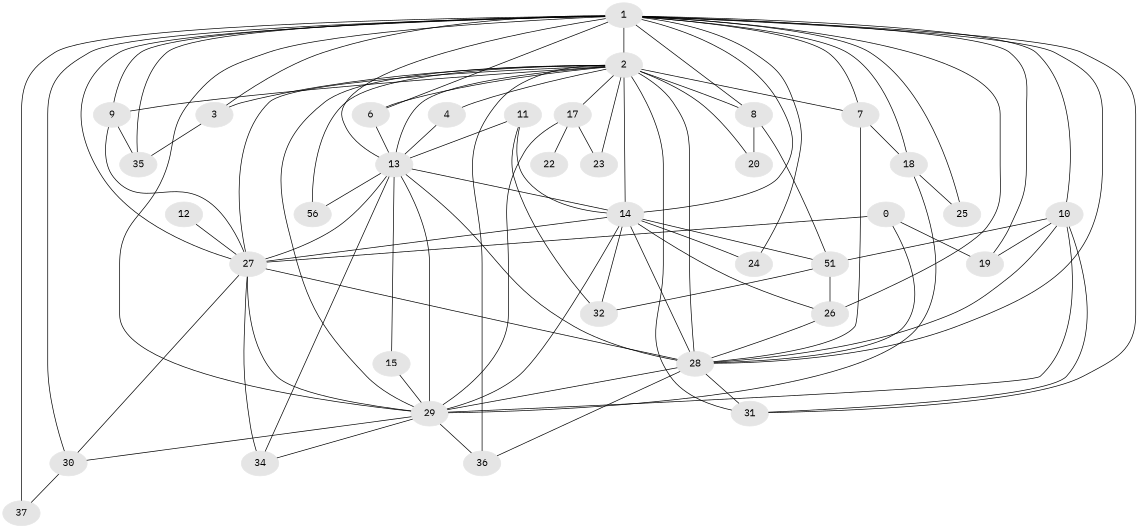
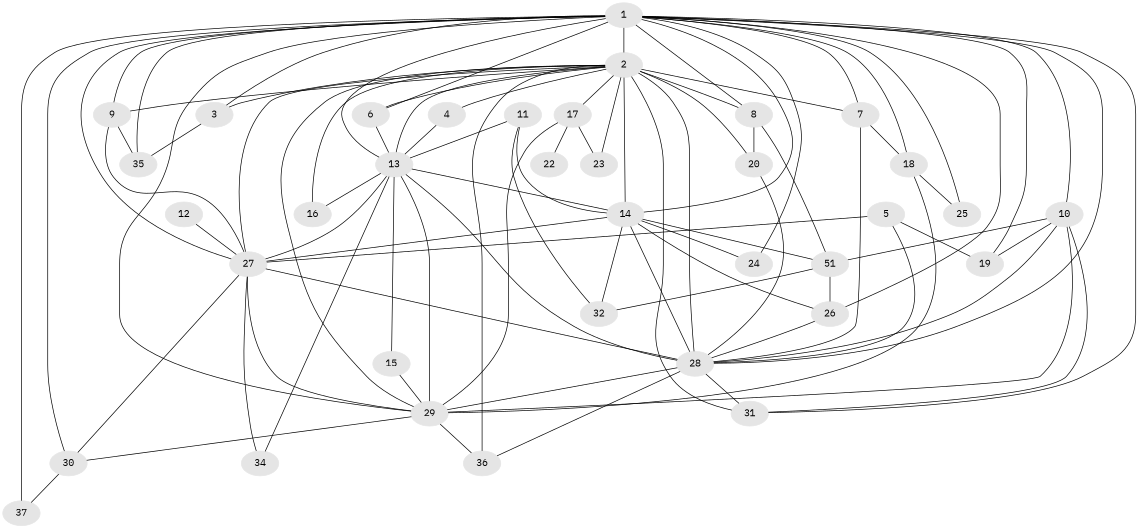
(313, 214) -> (313, 214)
(886, 214) -> (886, 214)
none -> (776, 282)
(551, 337) -> none
(345, 439) -> none
